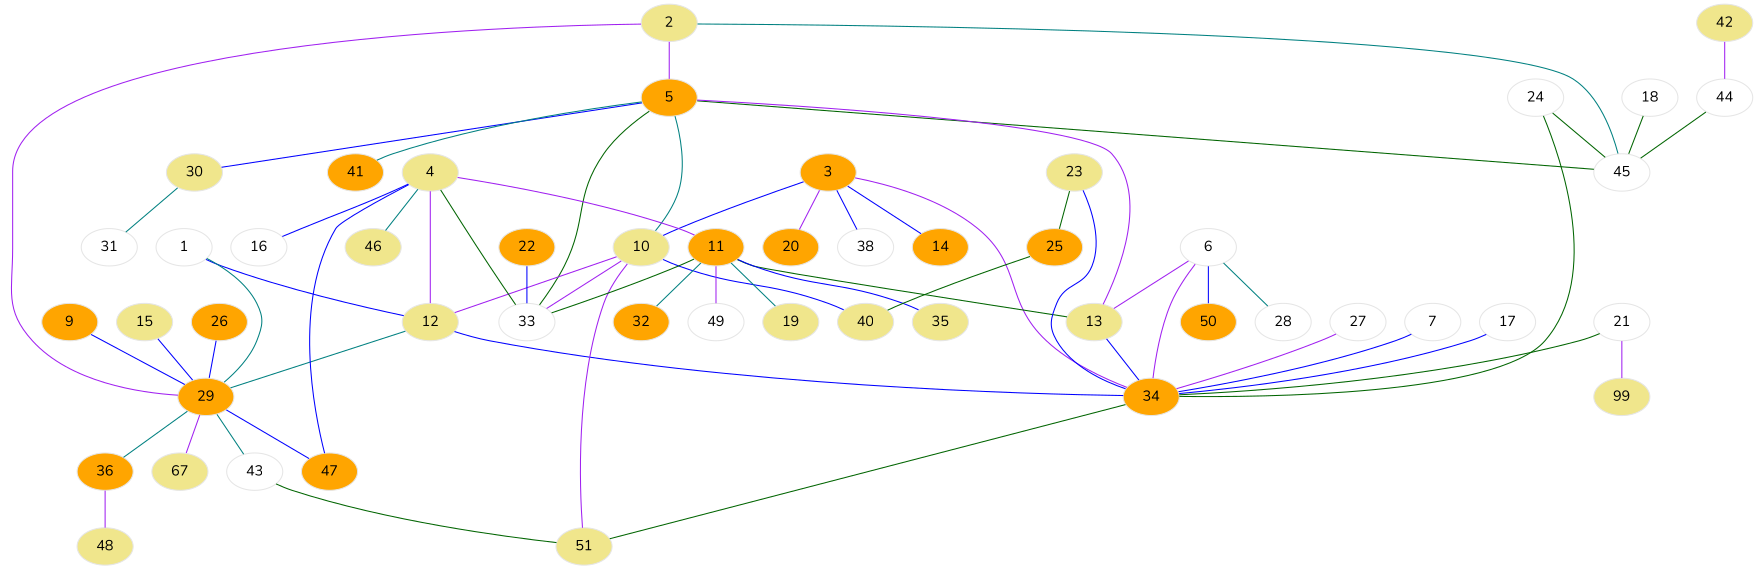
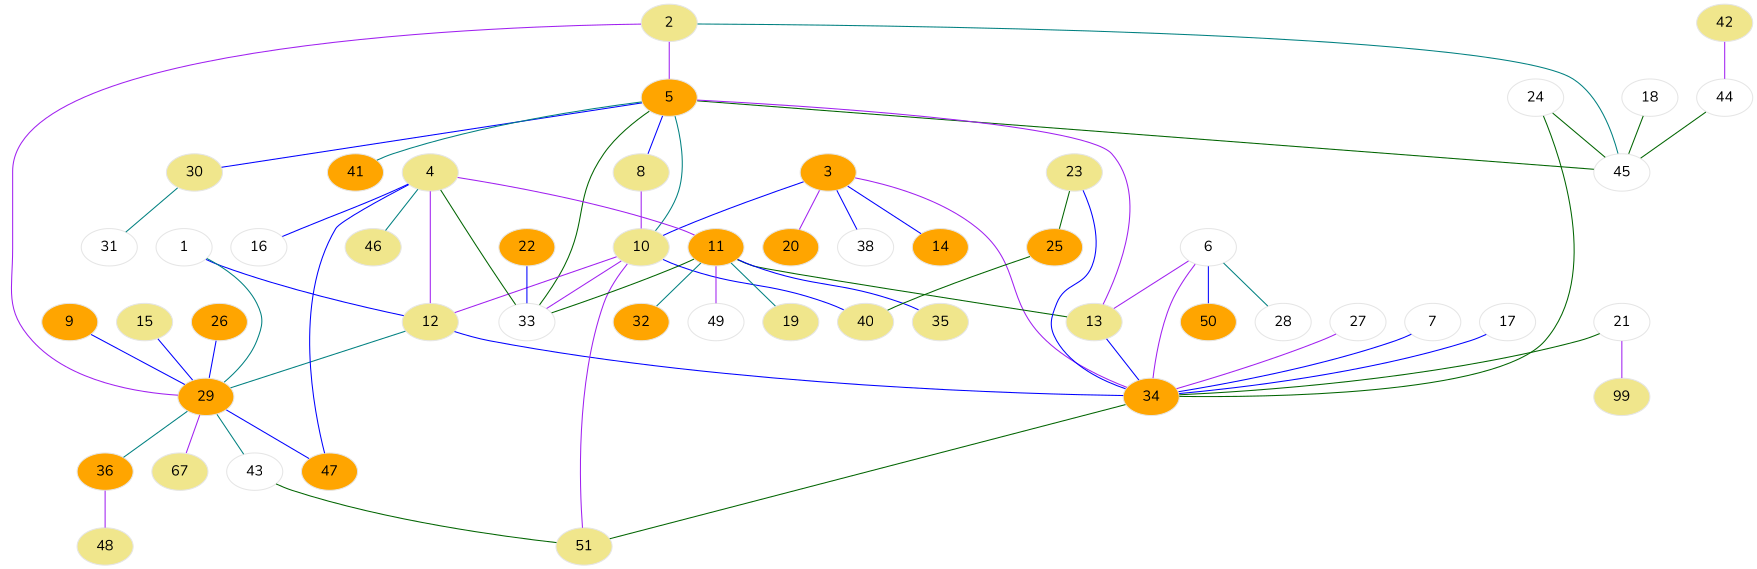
none -> (641, 172)
